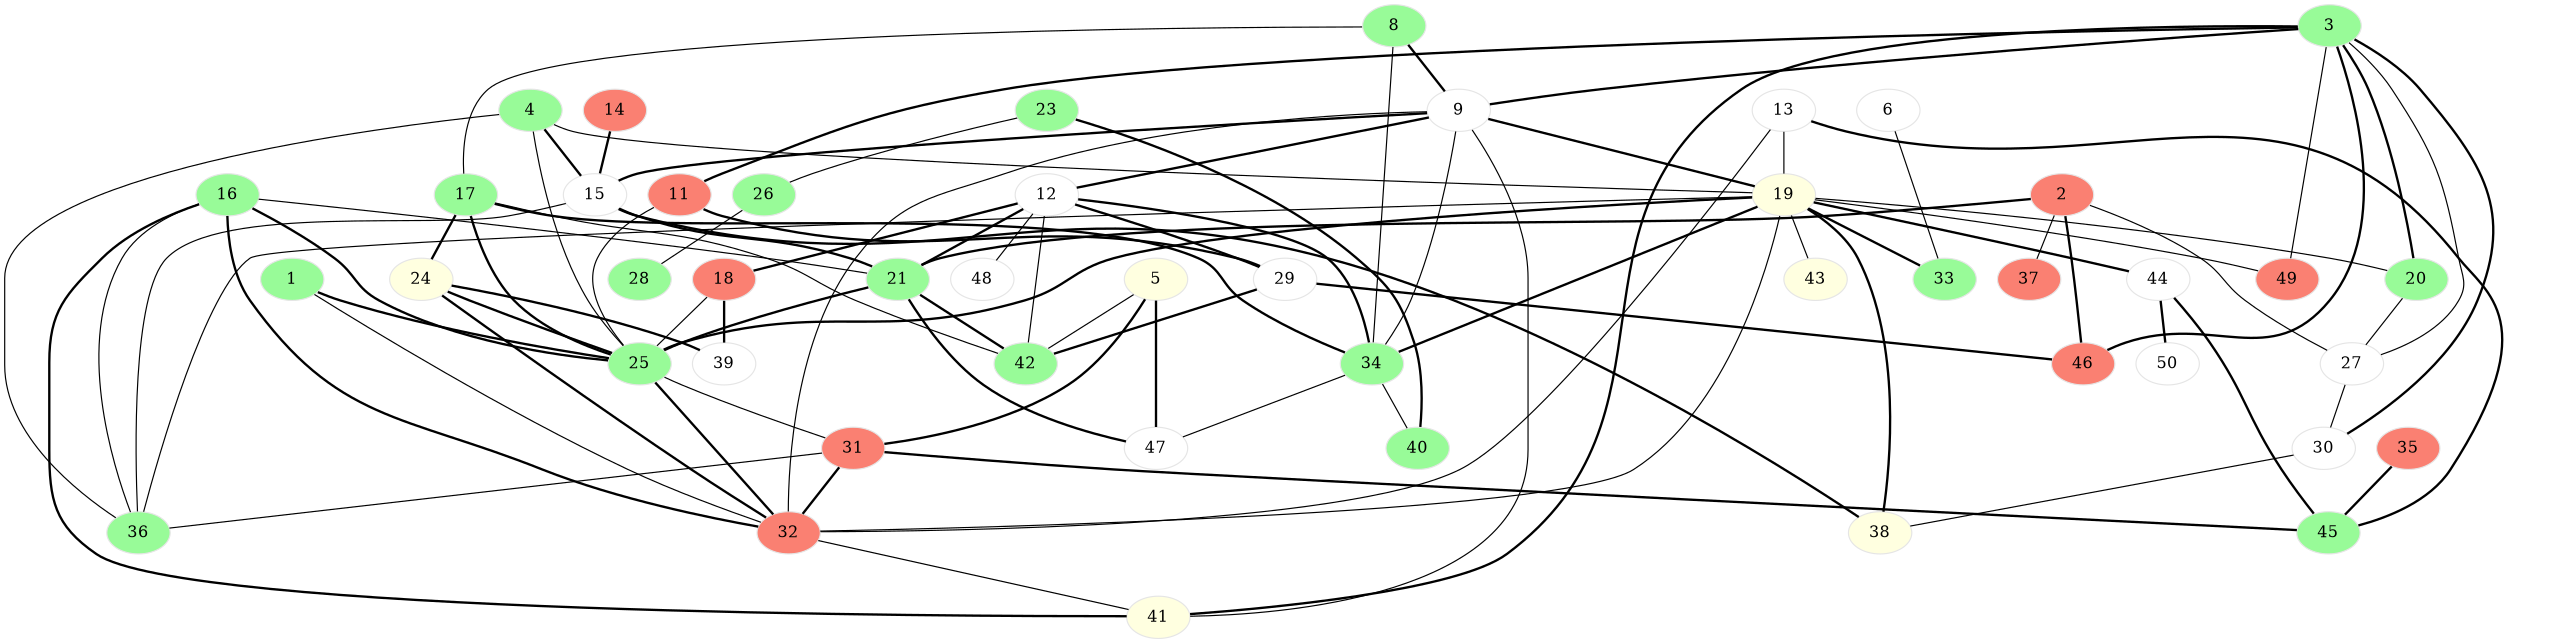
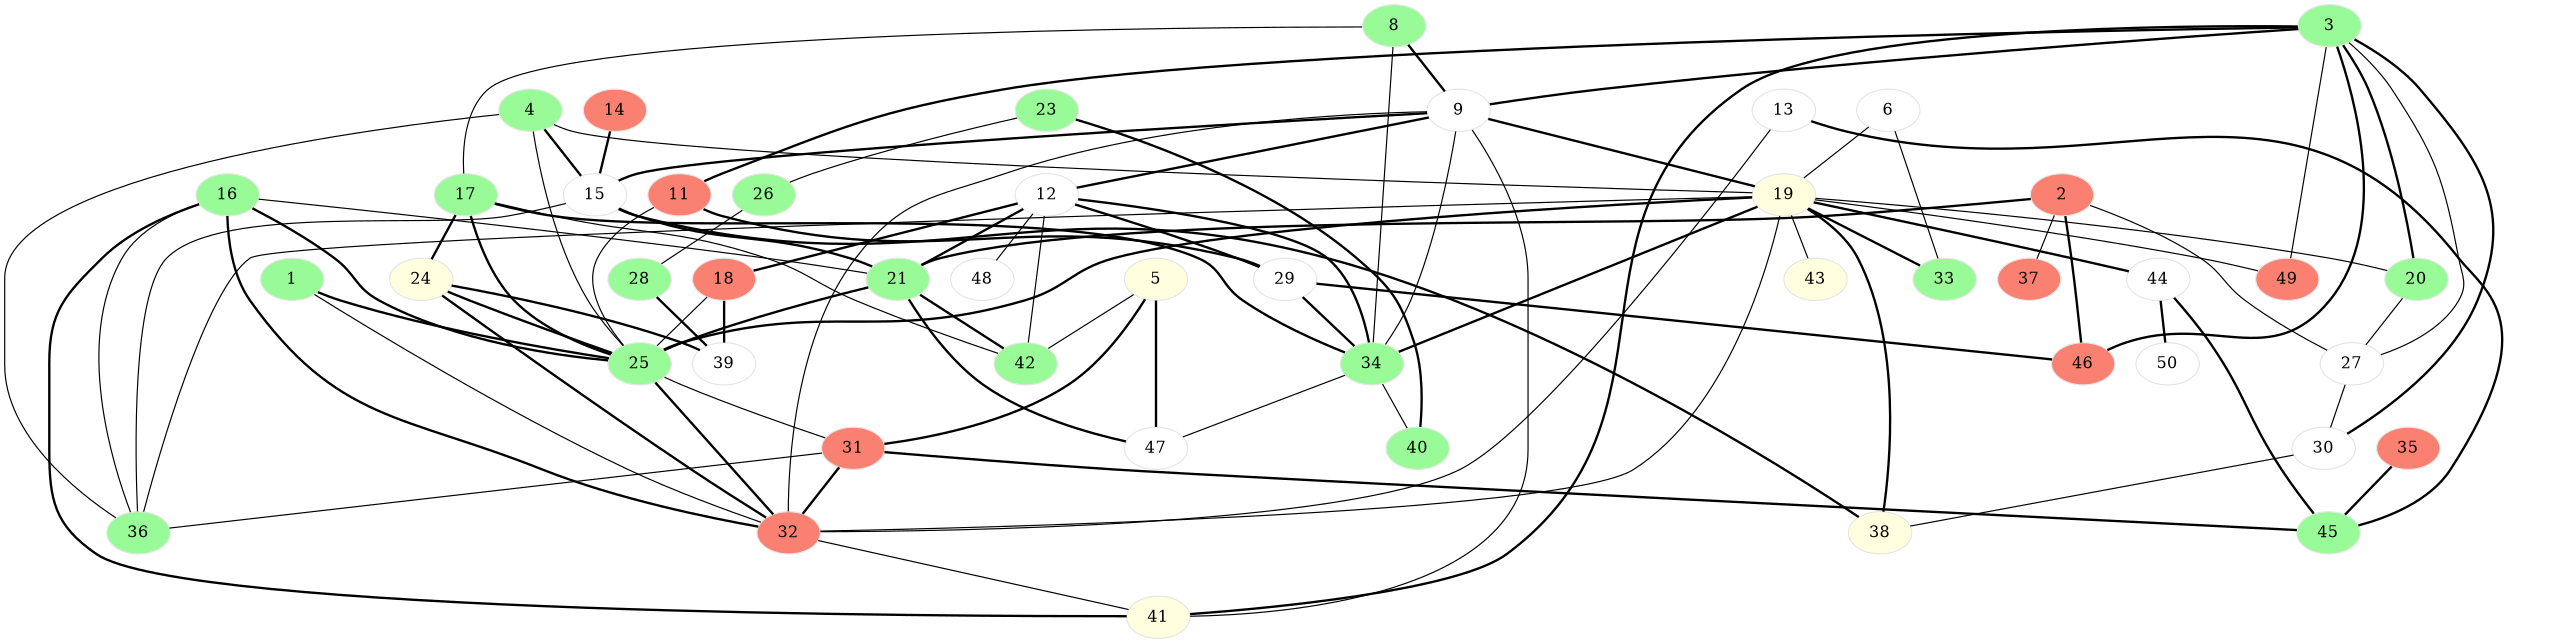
(1784, 153) -> (1836, 152)
none -> (677, 317)
(1166, 318) -> (1329, 322)
